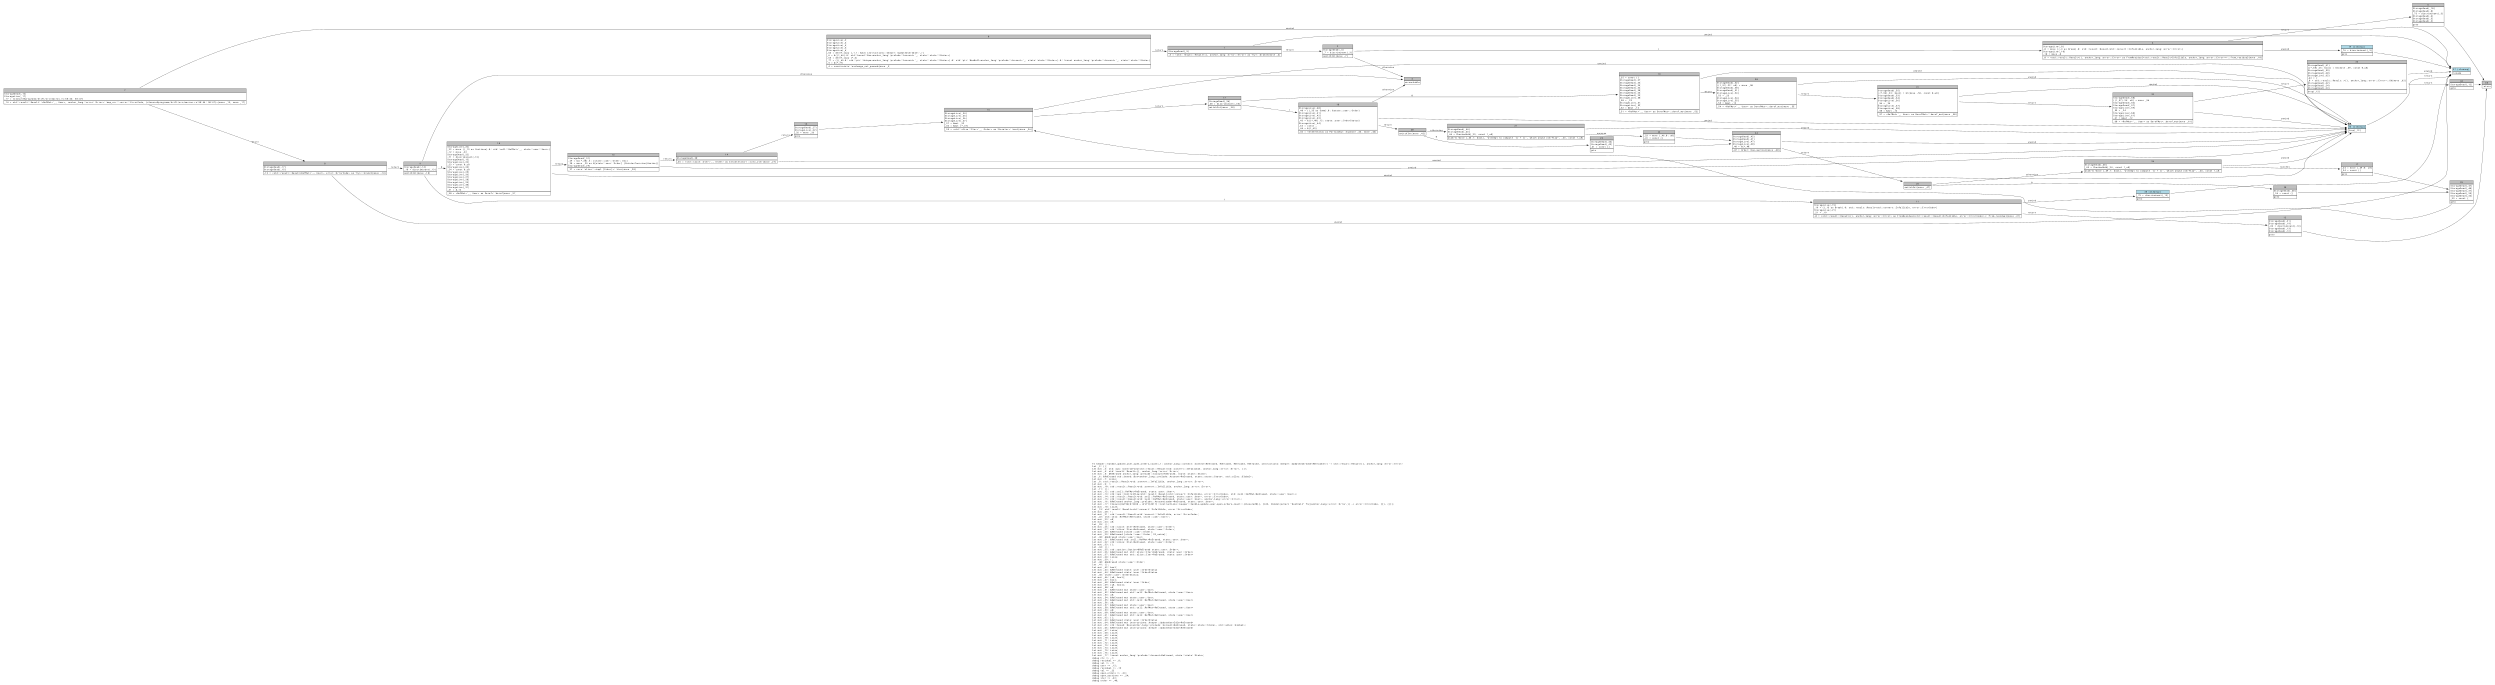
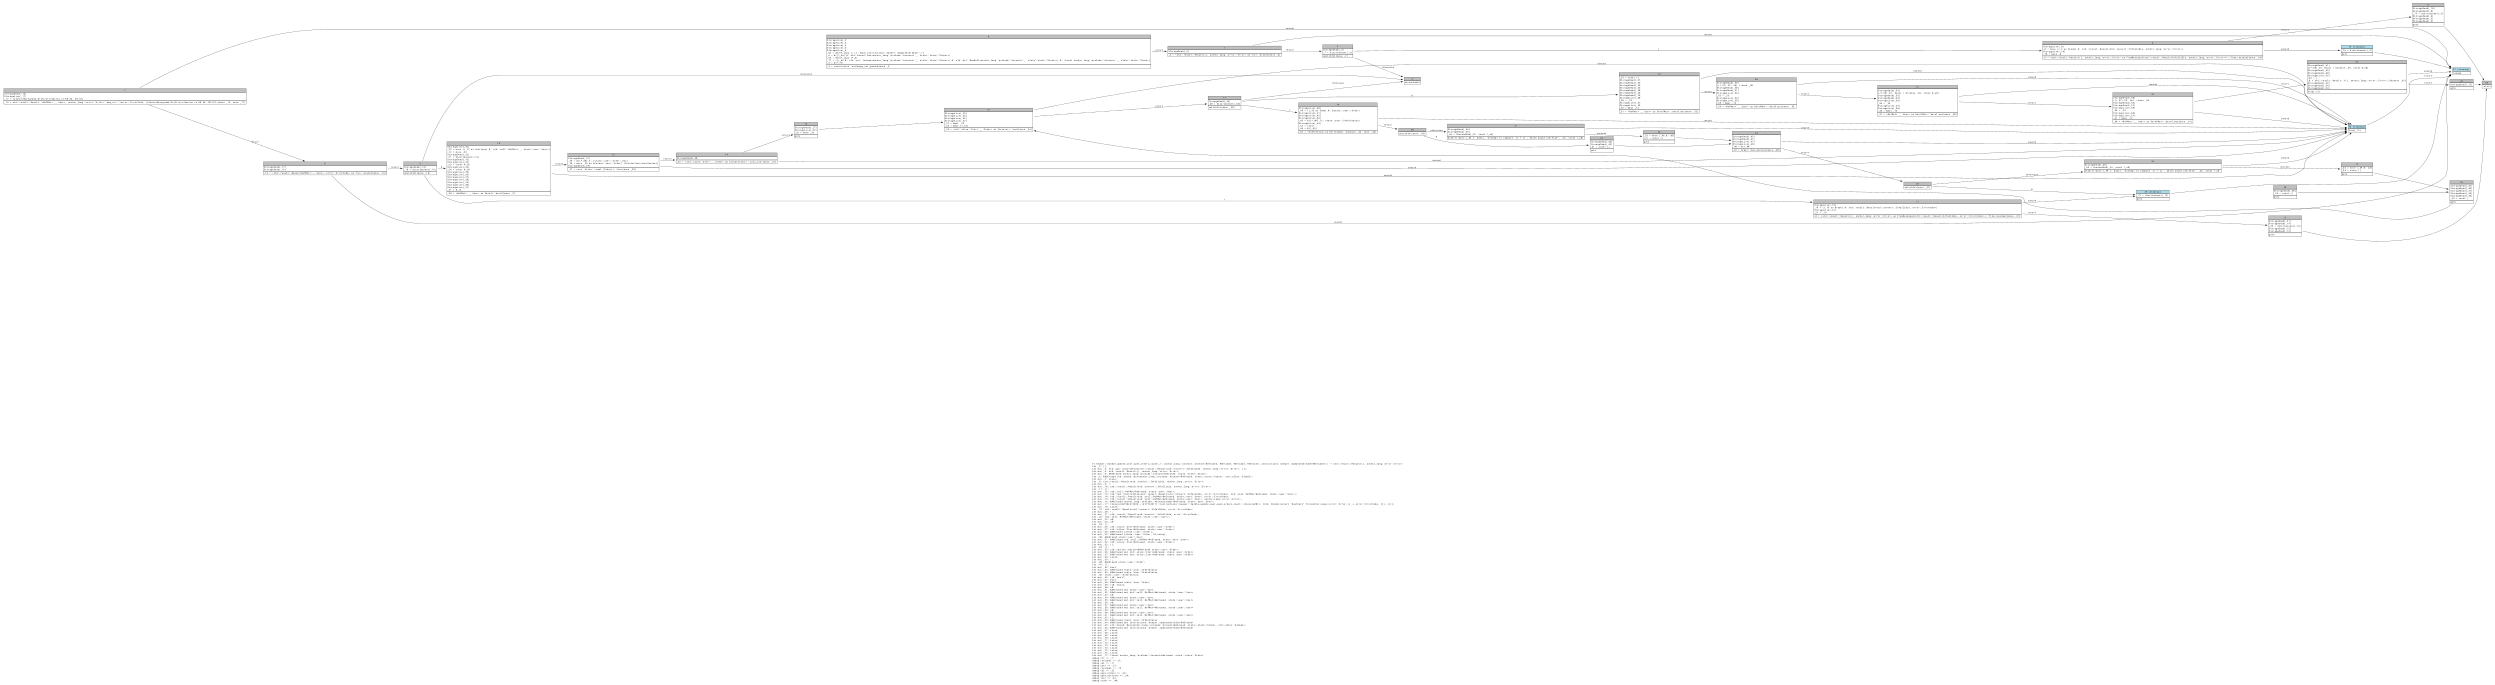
(1388, 94) -> (1322, 90)
(2102, 184) -> (2033, 191)
